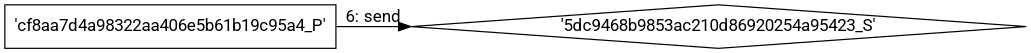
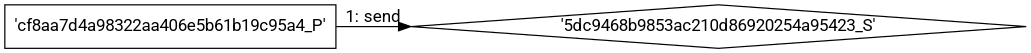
(373, 18) -> (373, 18)
